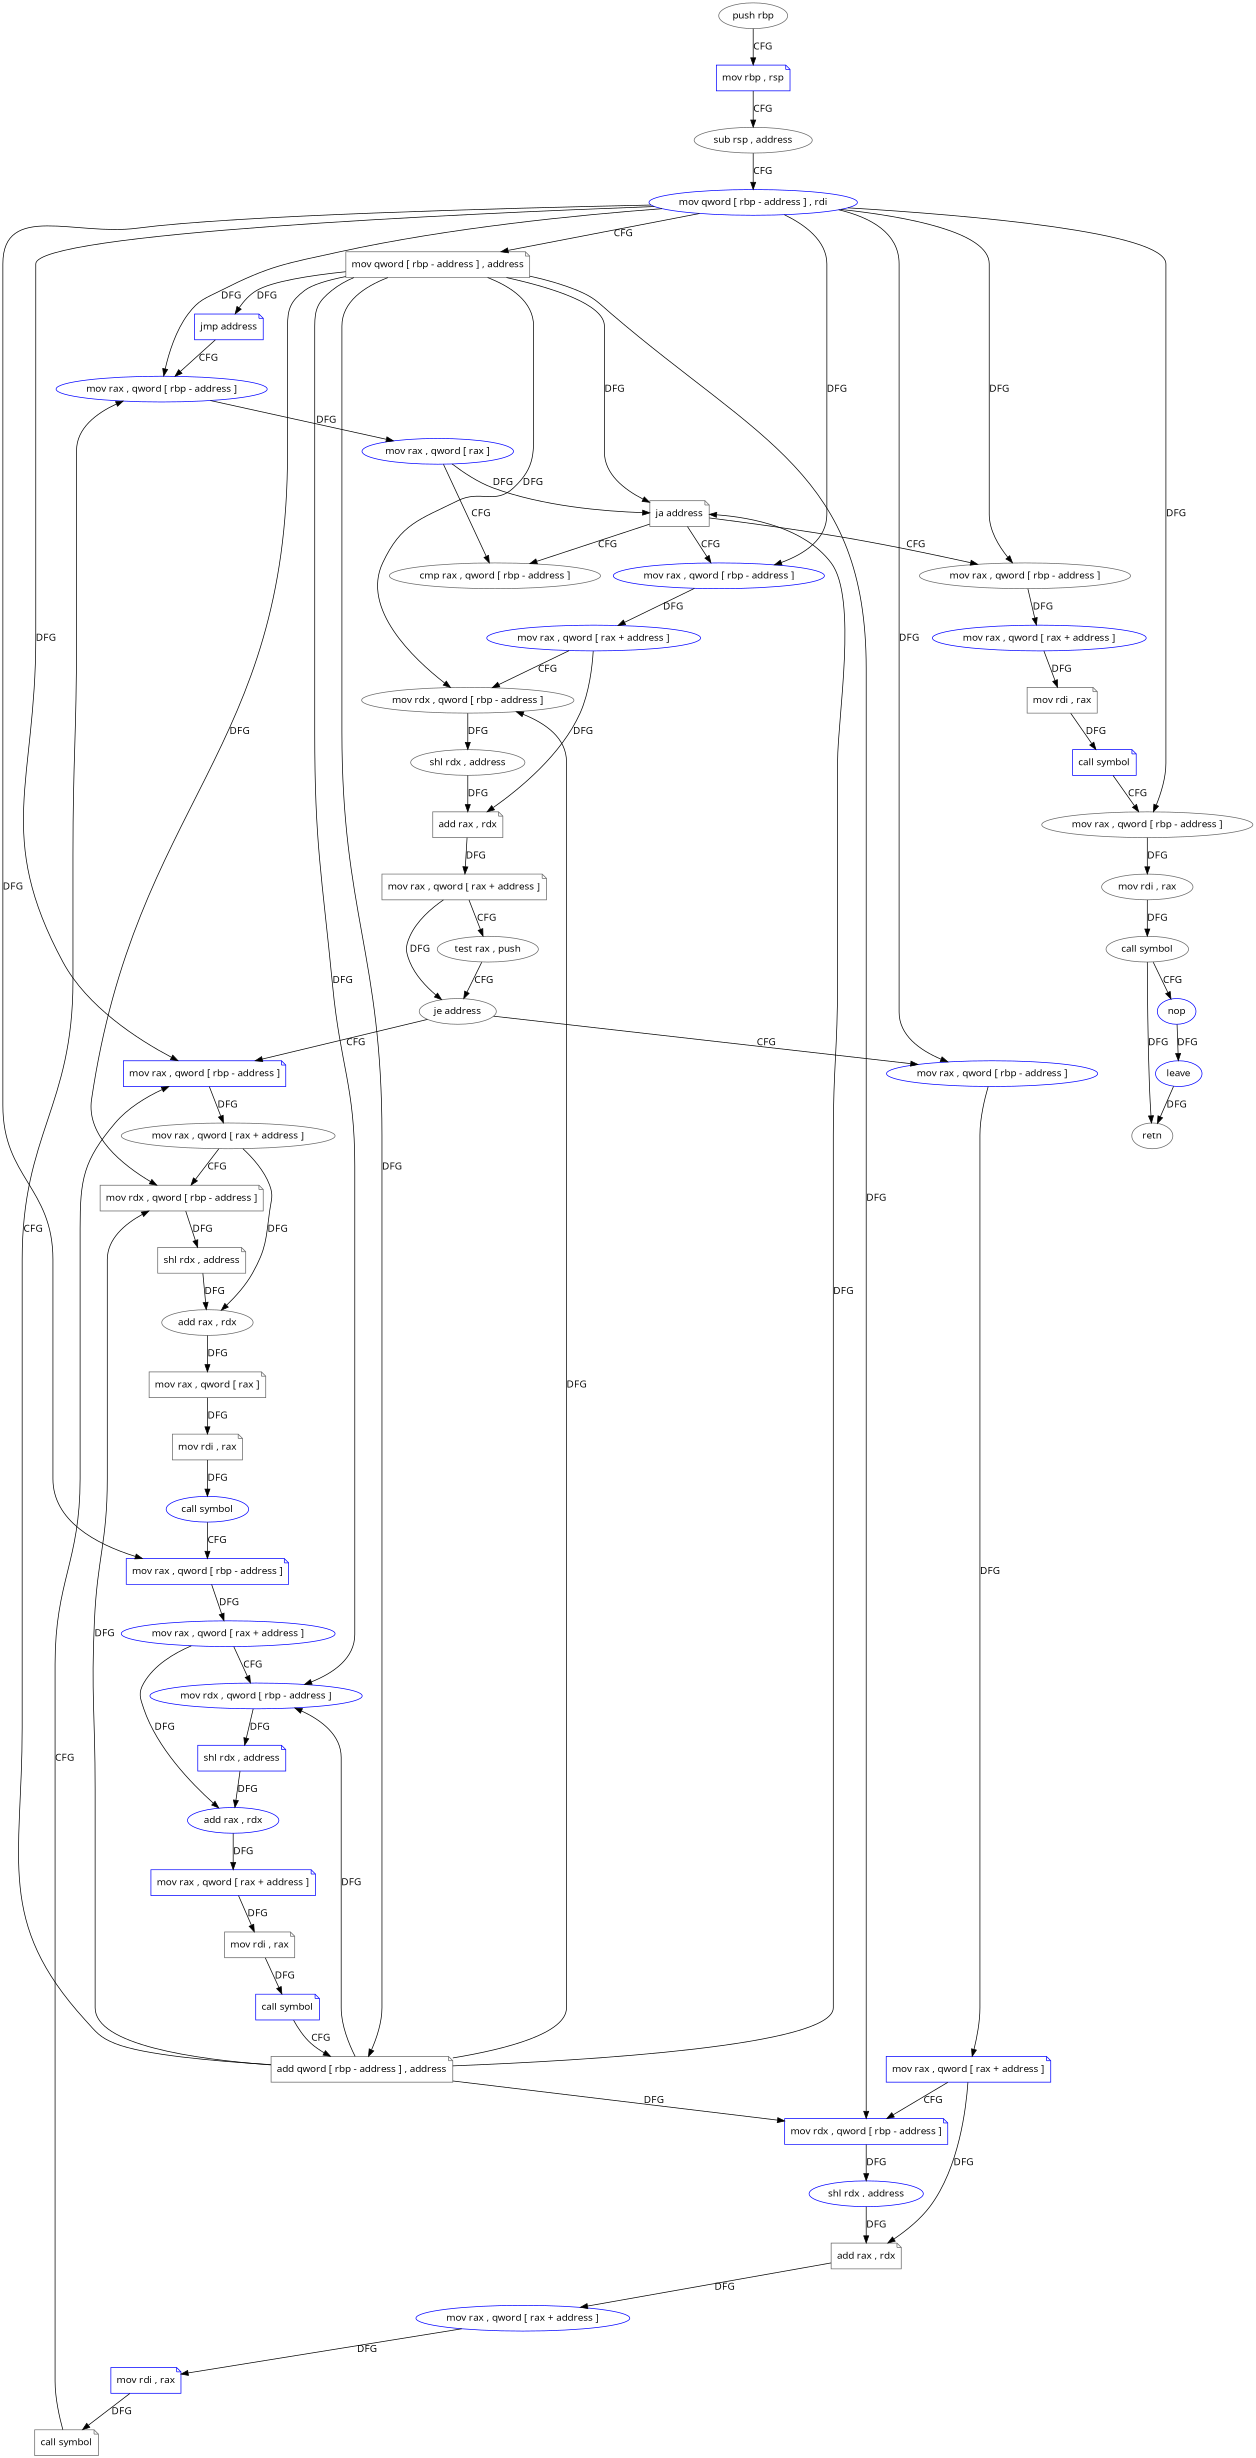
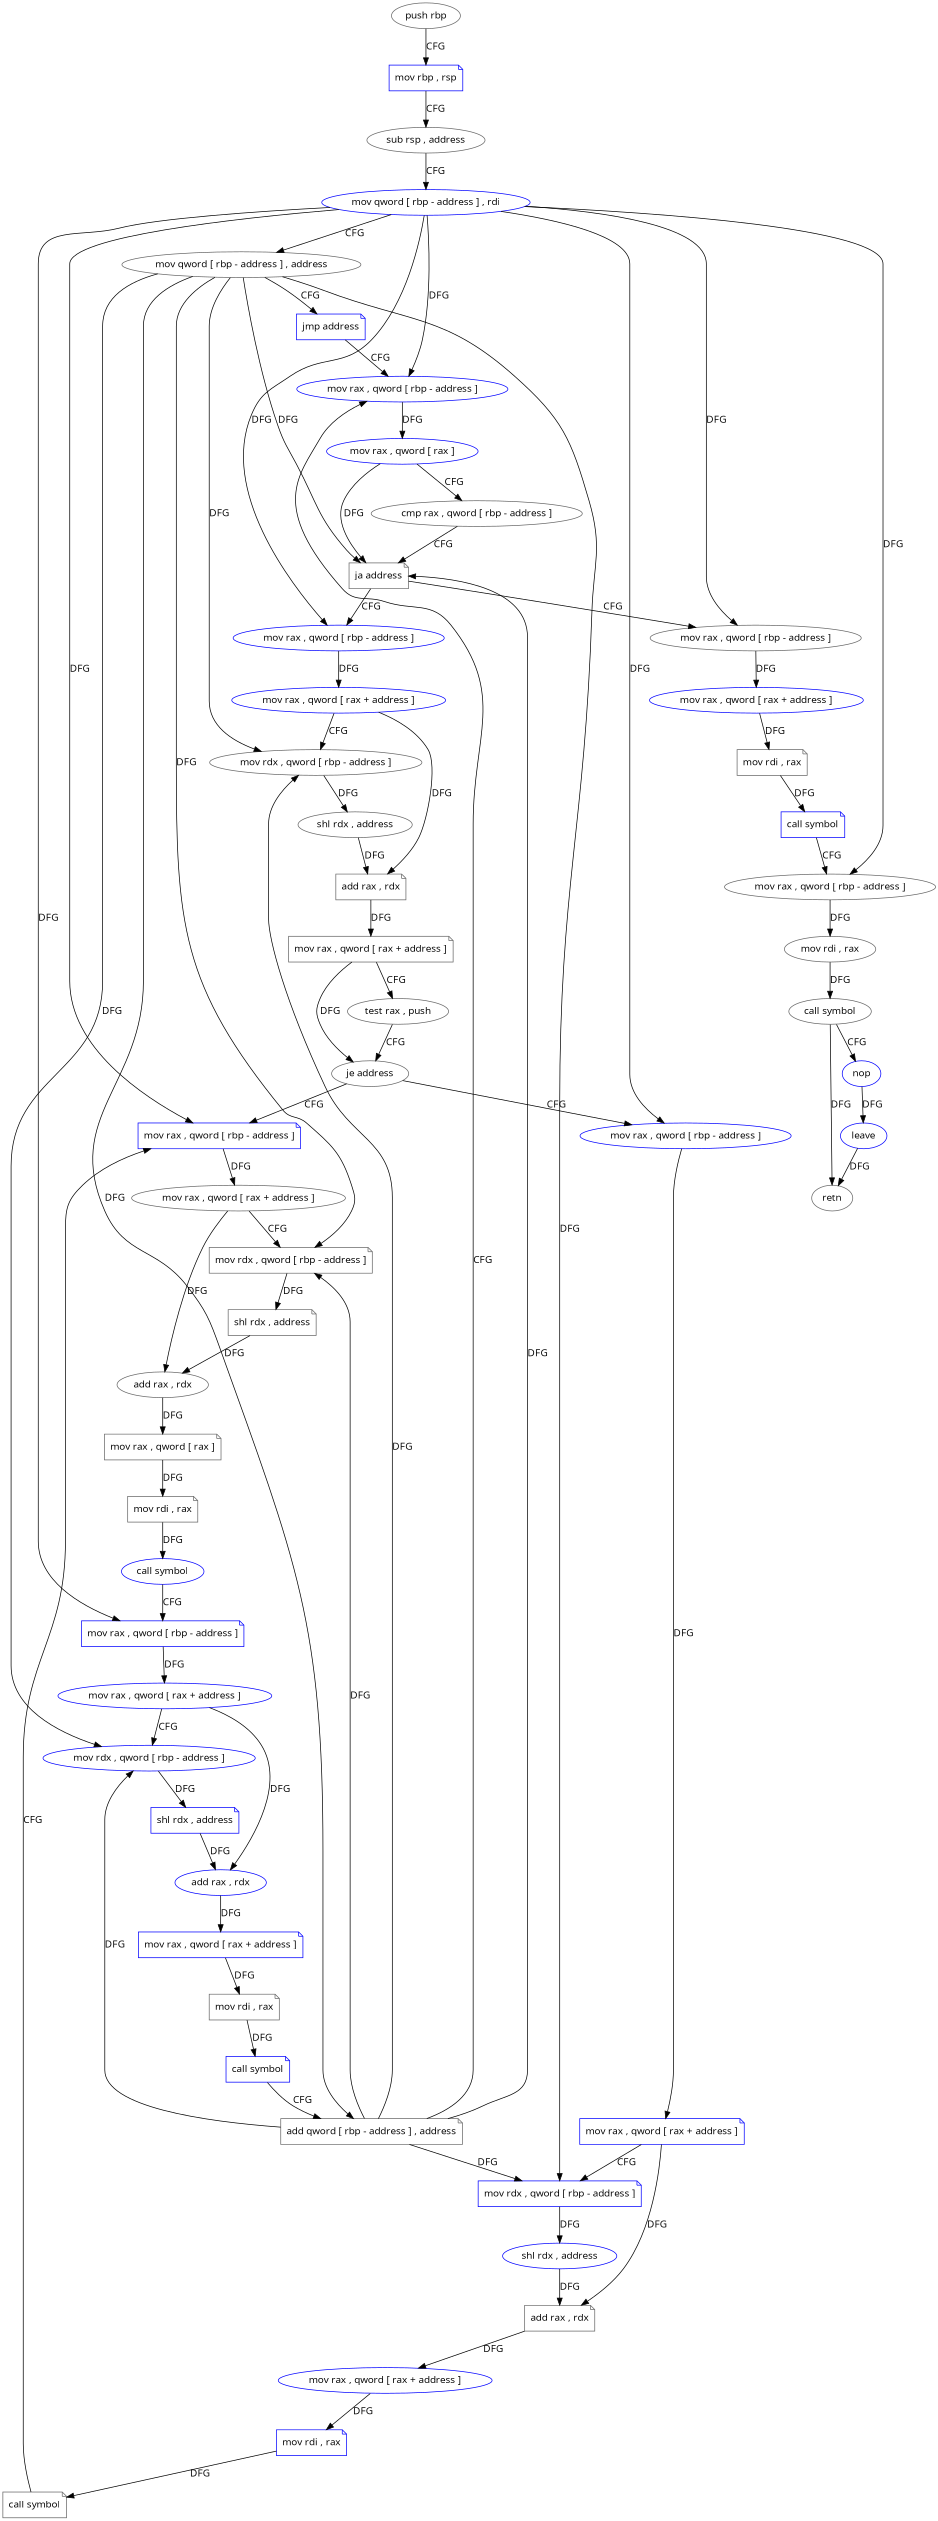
(438, 265) -> (241, 265)
(267, 296) -> (311, 296)
(593, 543) -> (431, 543)
